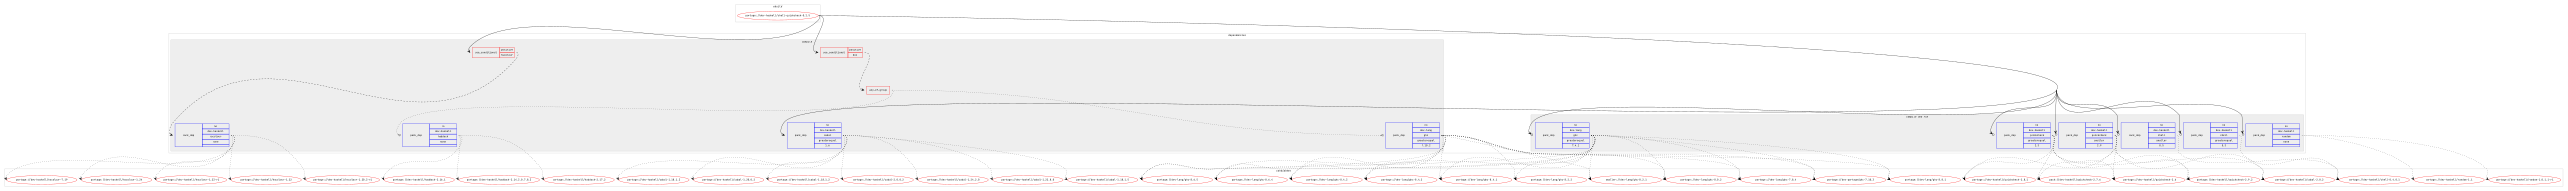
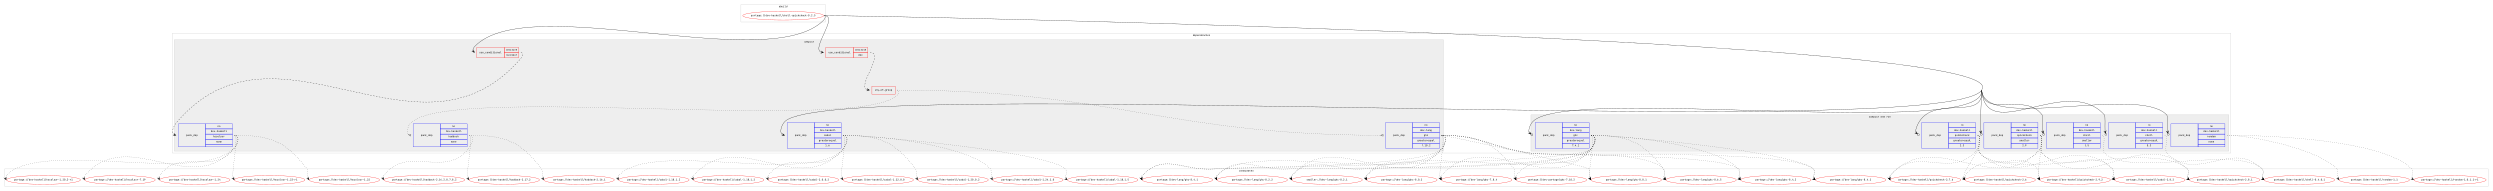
(1252, 180) -> none
(2075, 180) -> (1925, 180)
